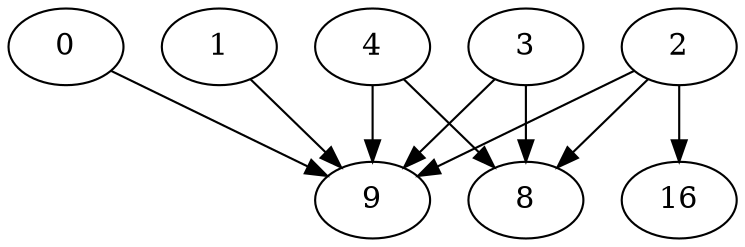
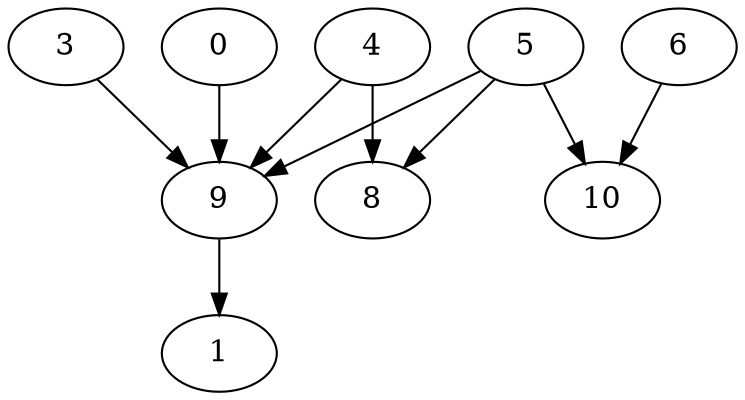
(679, 47) -> (526, 47)
none -> (679, 47)
(526, 109) -> none
(288, 116) -> (219, 266)
(679, 200) -> (603, 200)
